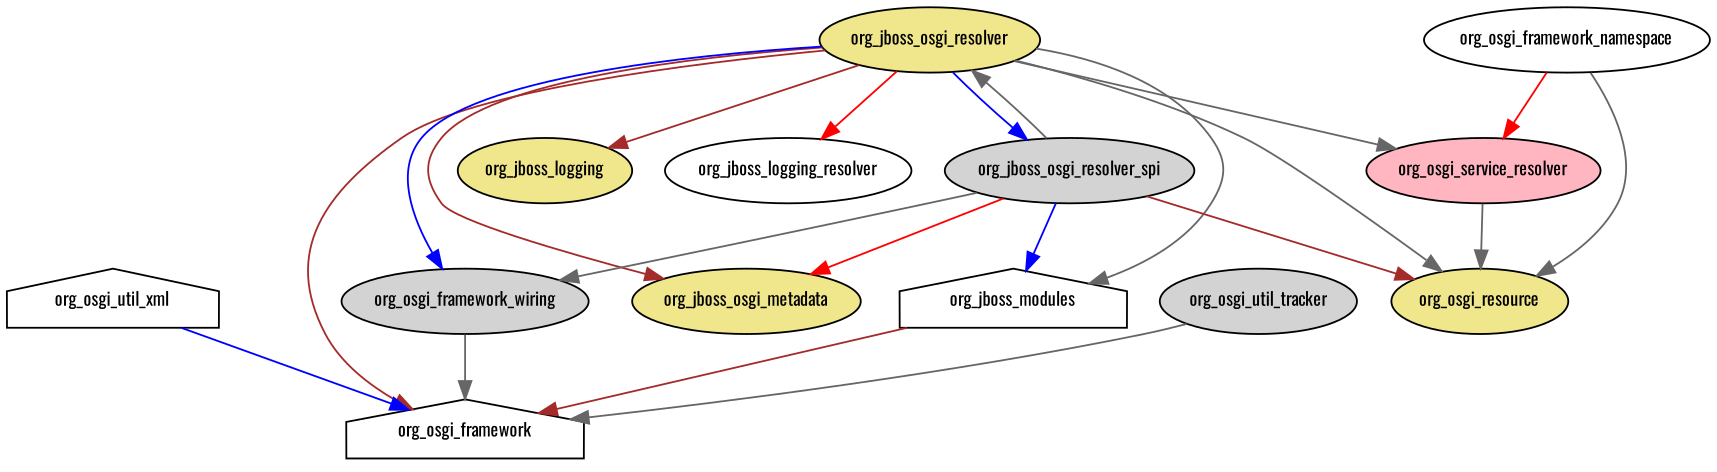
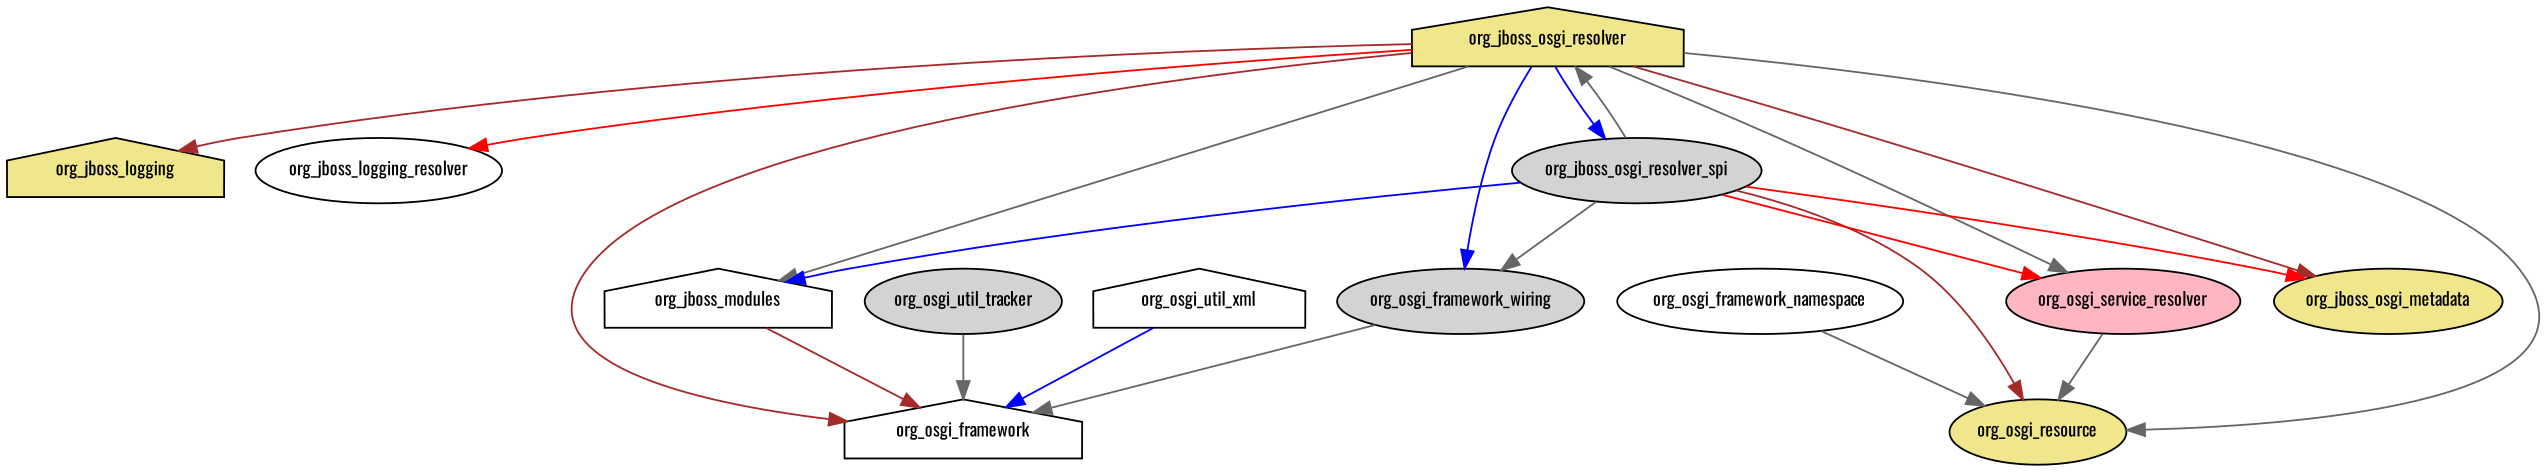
(930, 40) -> (1548, 40)
(1530, 98) -> (1902, 242)
(545, 171) -> (116, 171)
